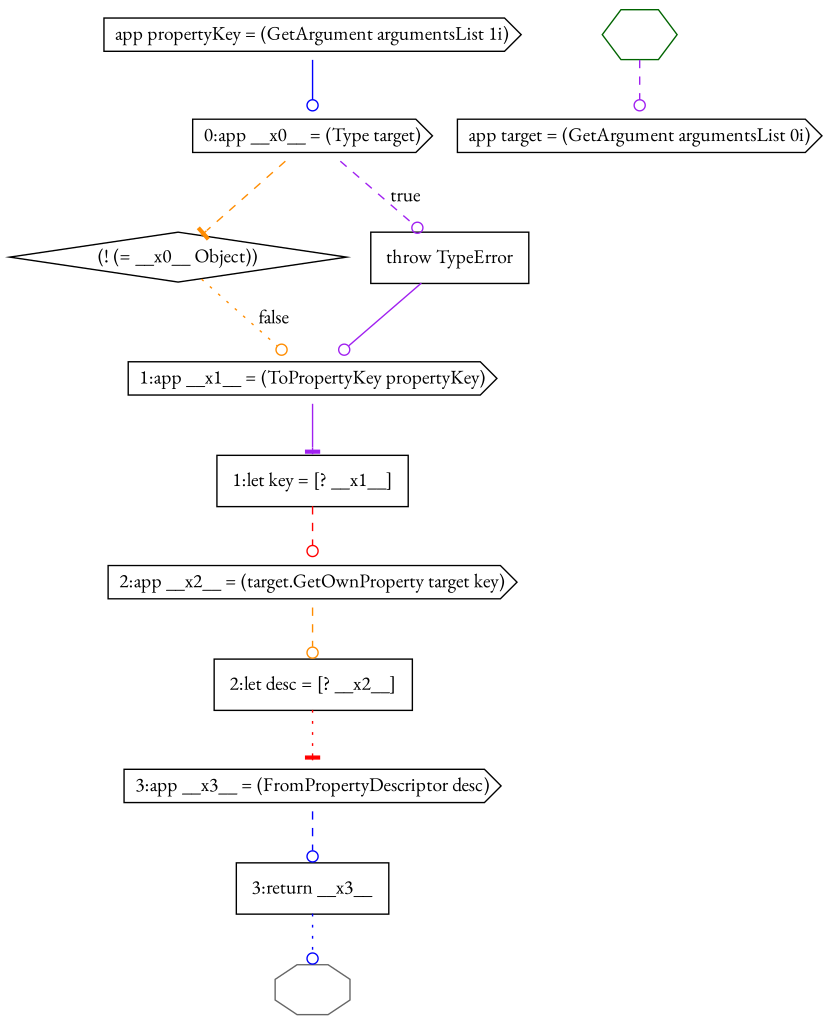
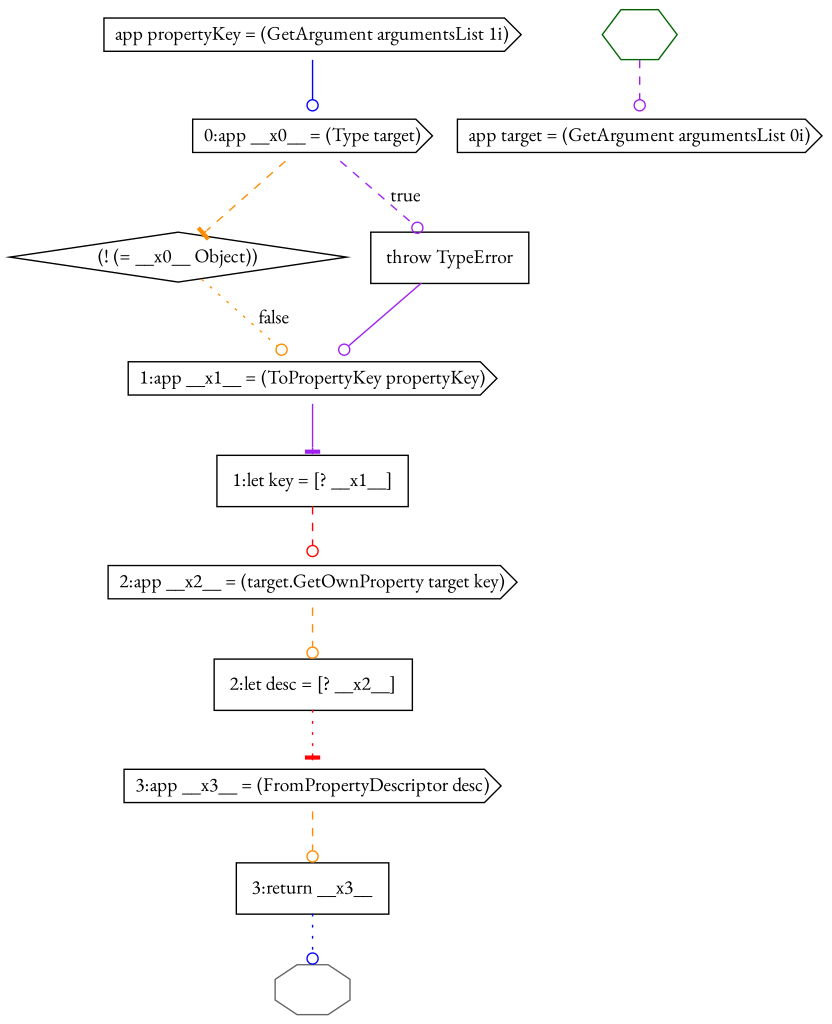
(313, 831) -> (313, 831)
